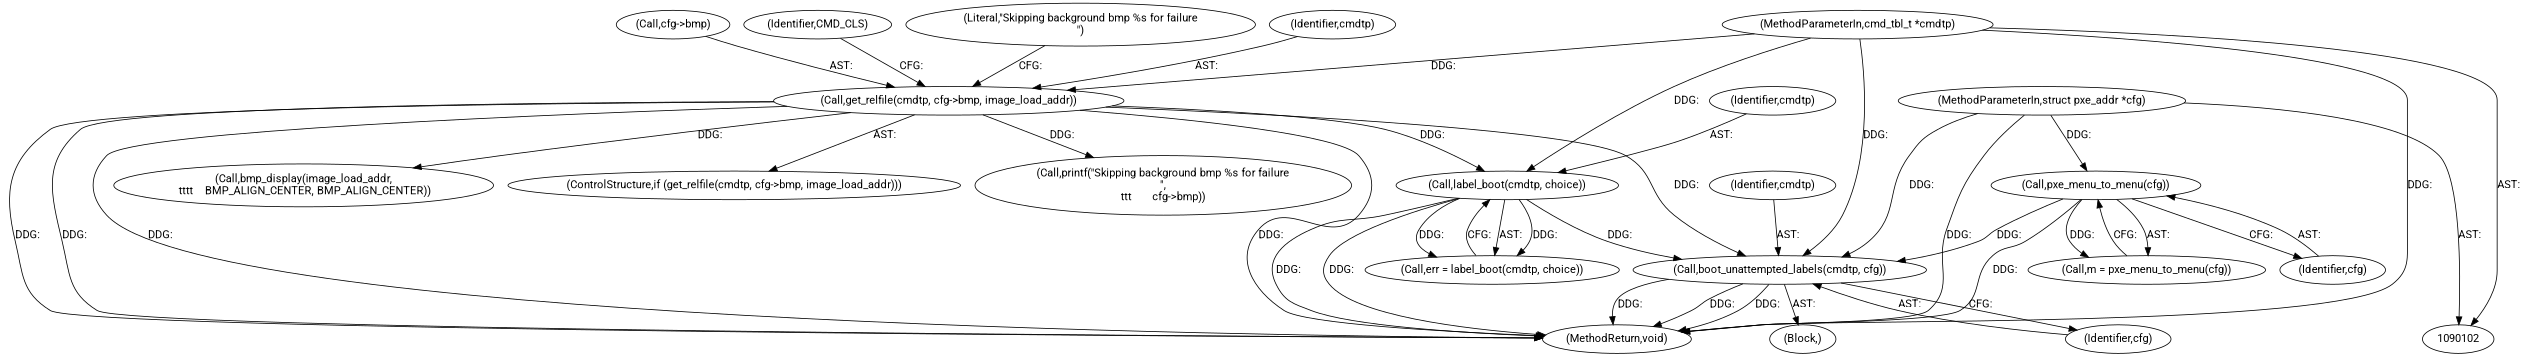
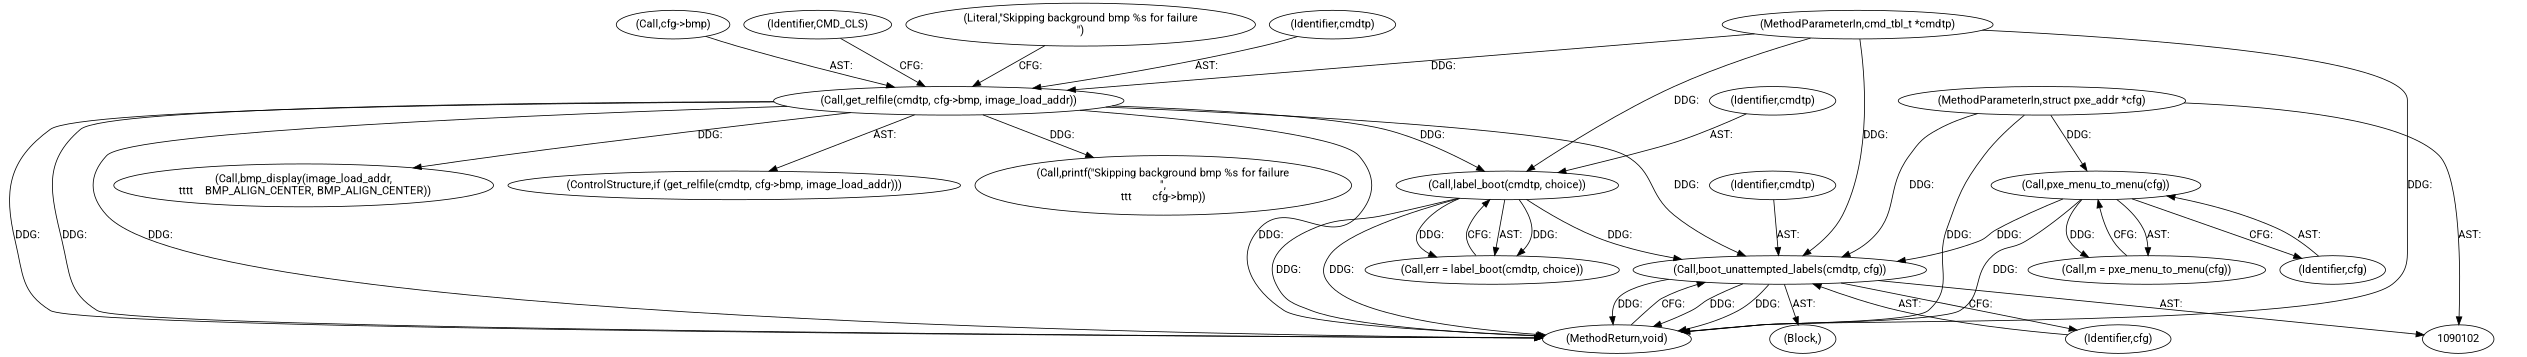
(2361, 53) -> (2147, 307)
none -> (1661, 299)
